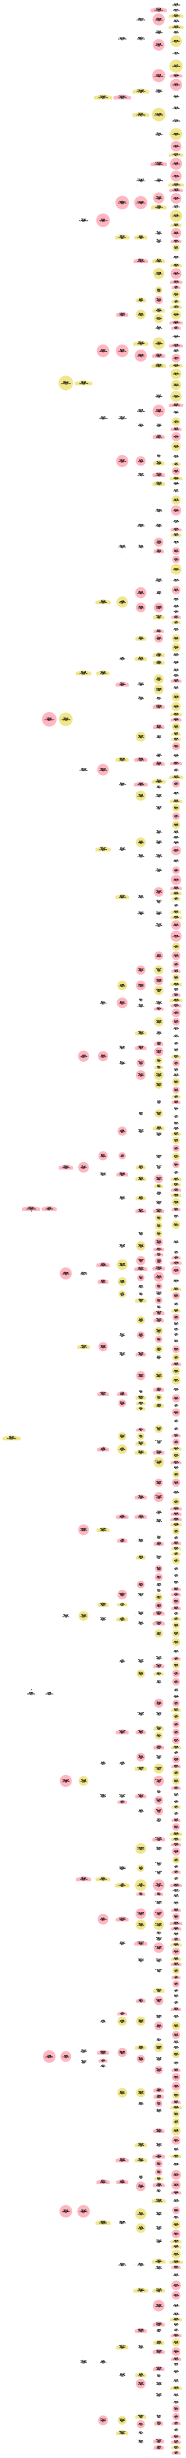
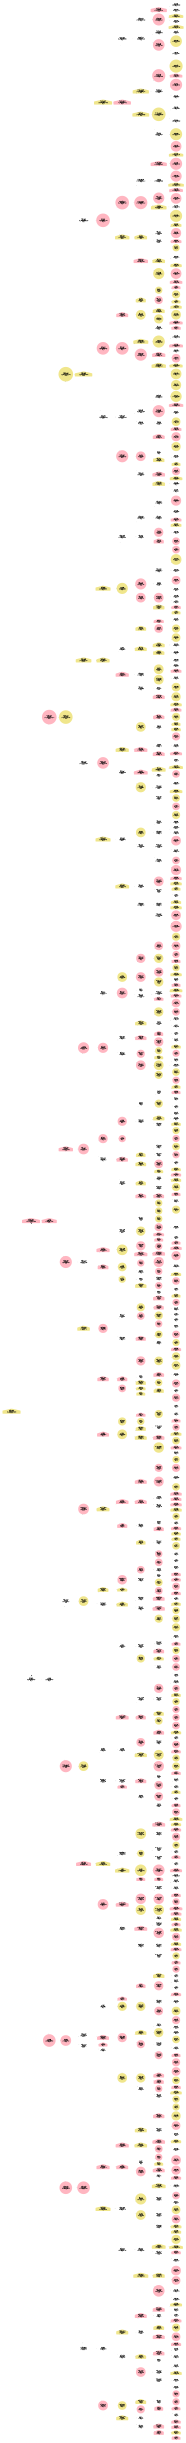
(176, 500) -> none
(176, 1179) -> none
(176, 1934) -> (176, 1919)
